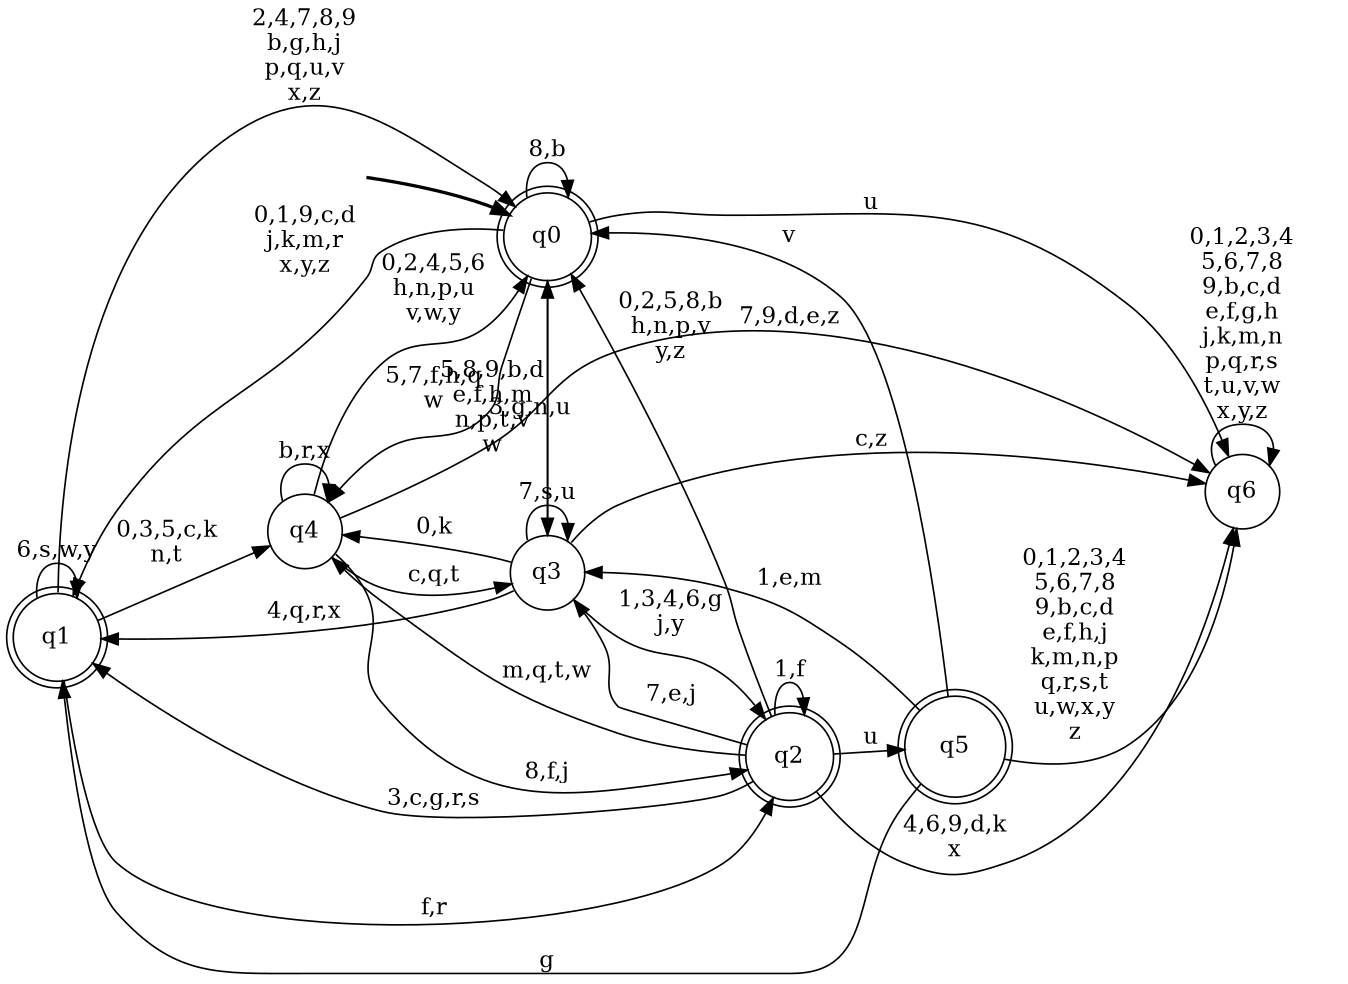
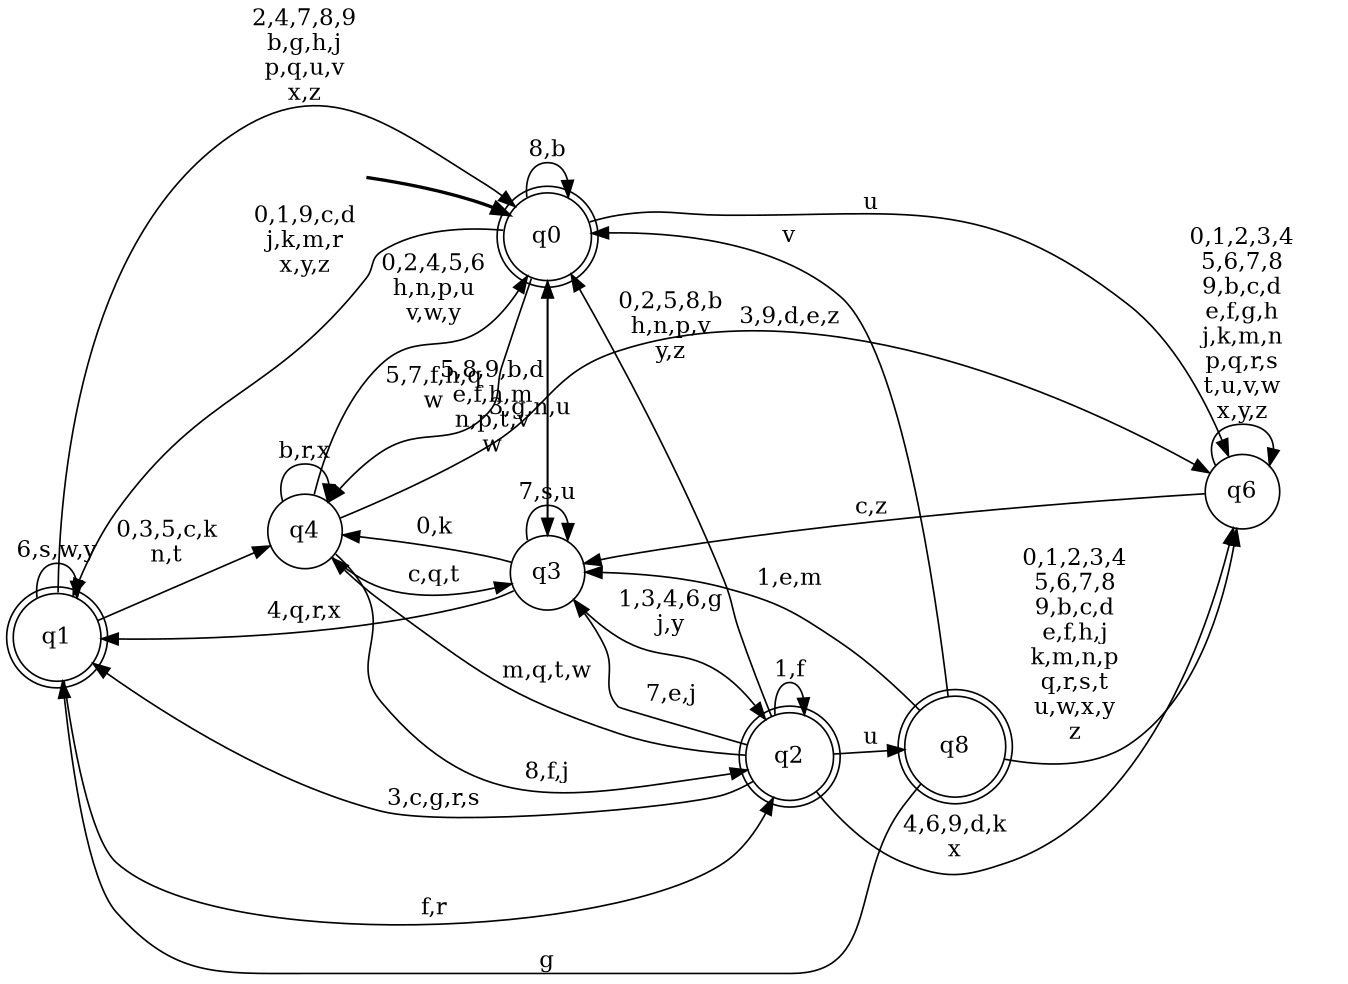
(790, 317) -> (790, 317)
(871, 454) -> (902, 519)
(955, 747) -> (955, 747)
